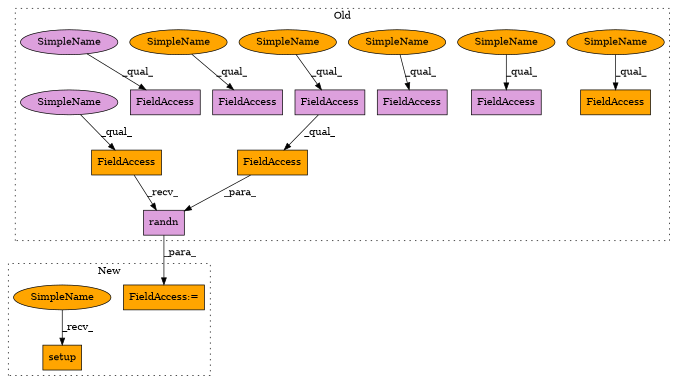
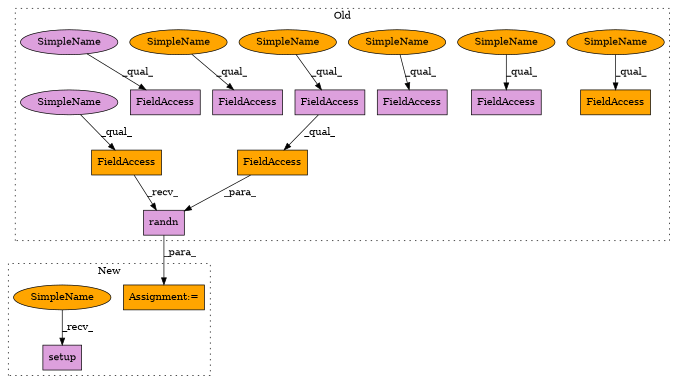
(164, 297) -> (164, 297)
(62, 358) -> (62, 358)
